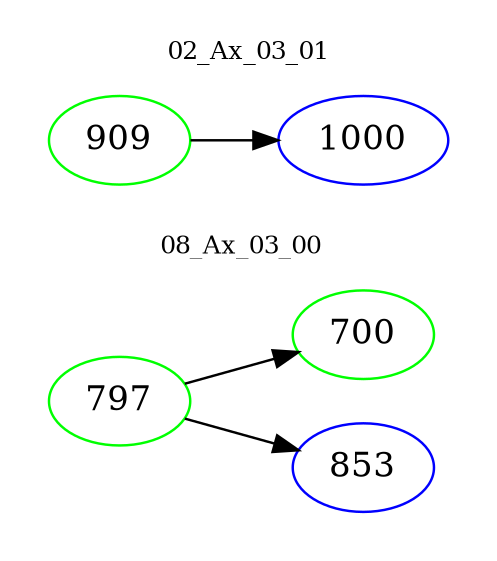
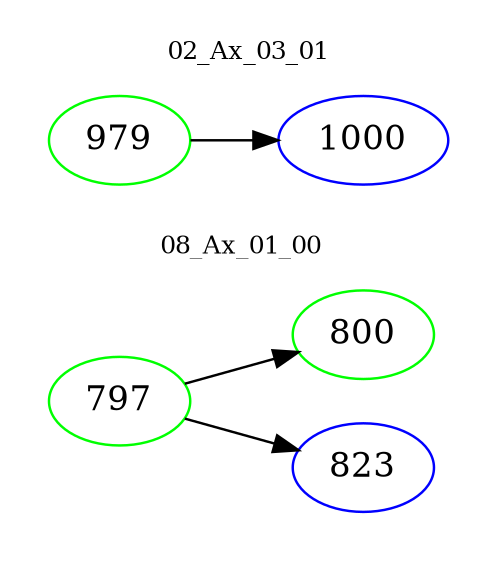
(120, 140) -> (120, 140)
(241, 247) -> (241, 247)
(363, 335) -> (363, 335)
(363, 468) -> (363, 468)
